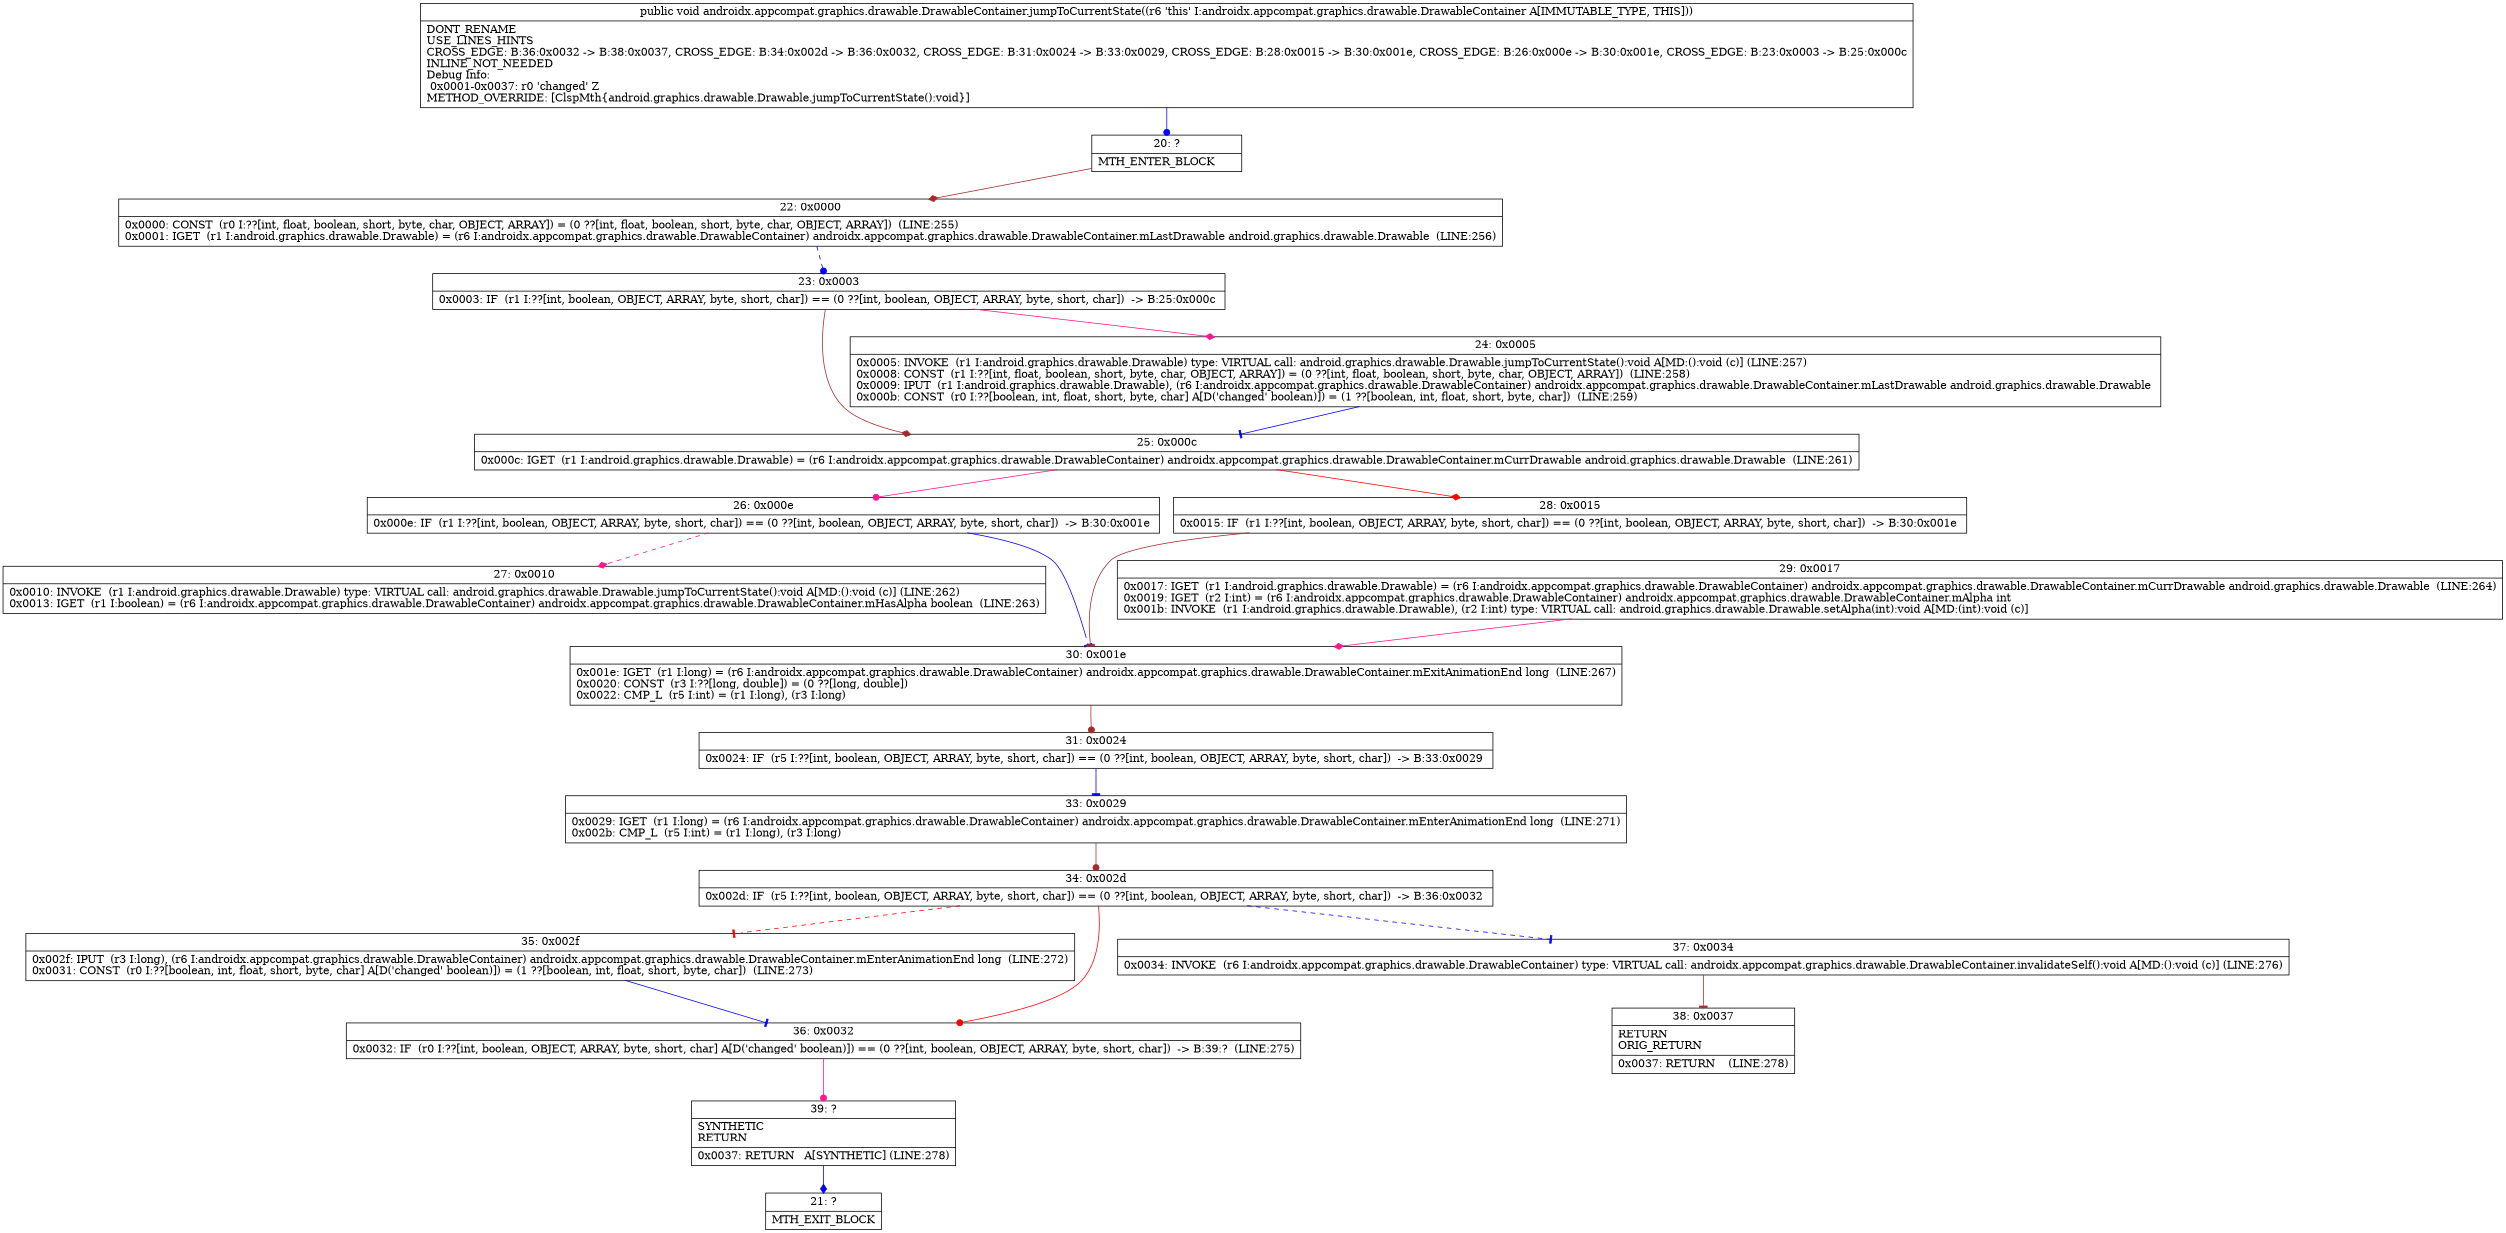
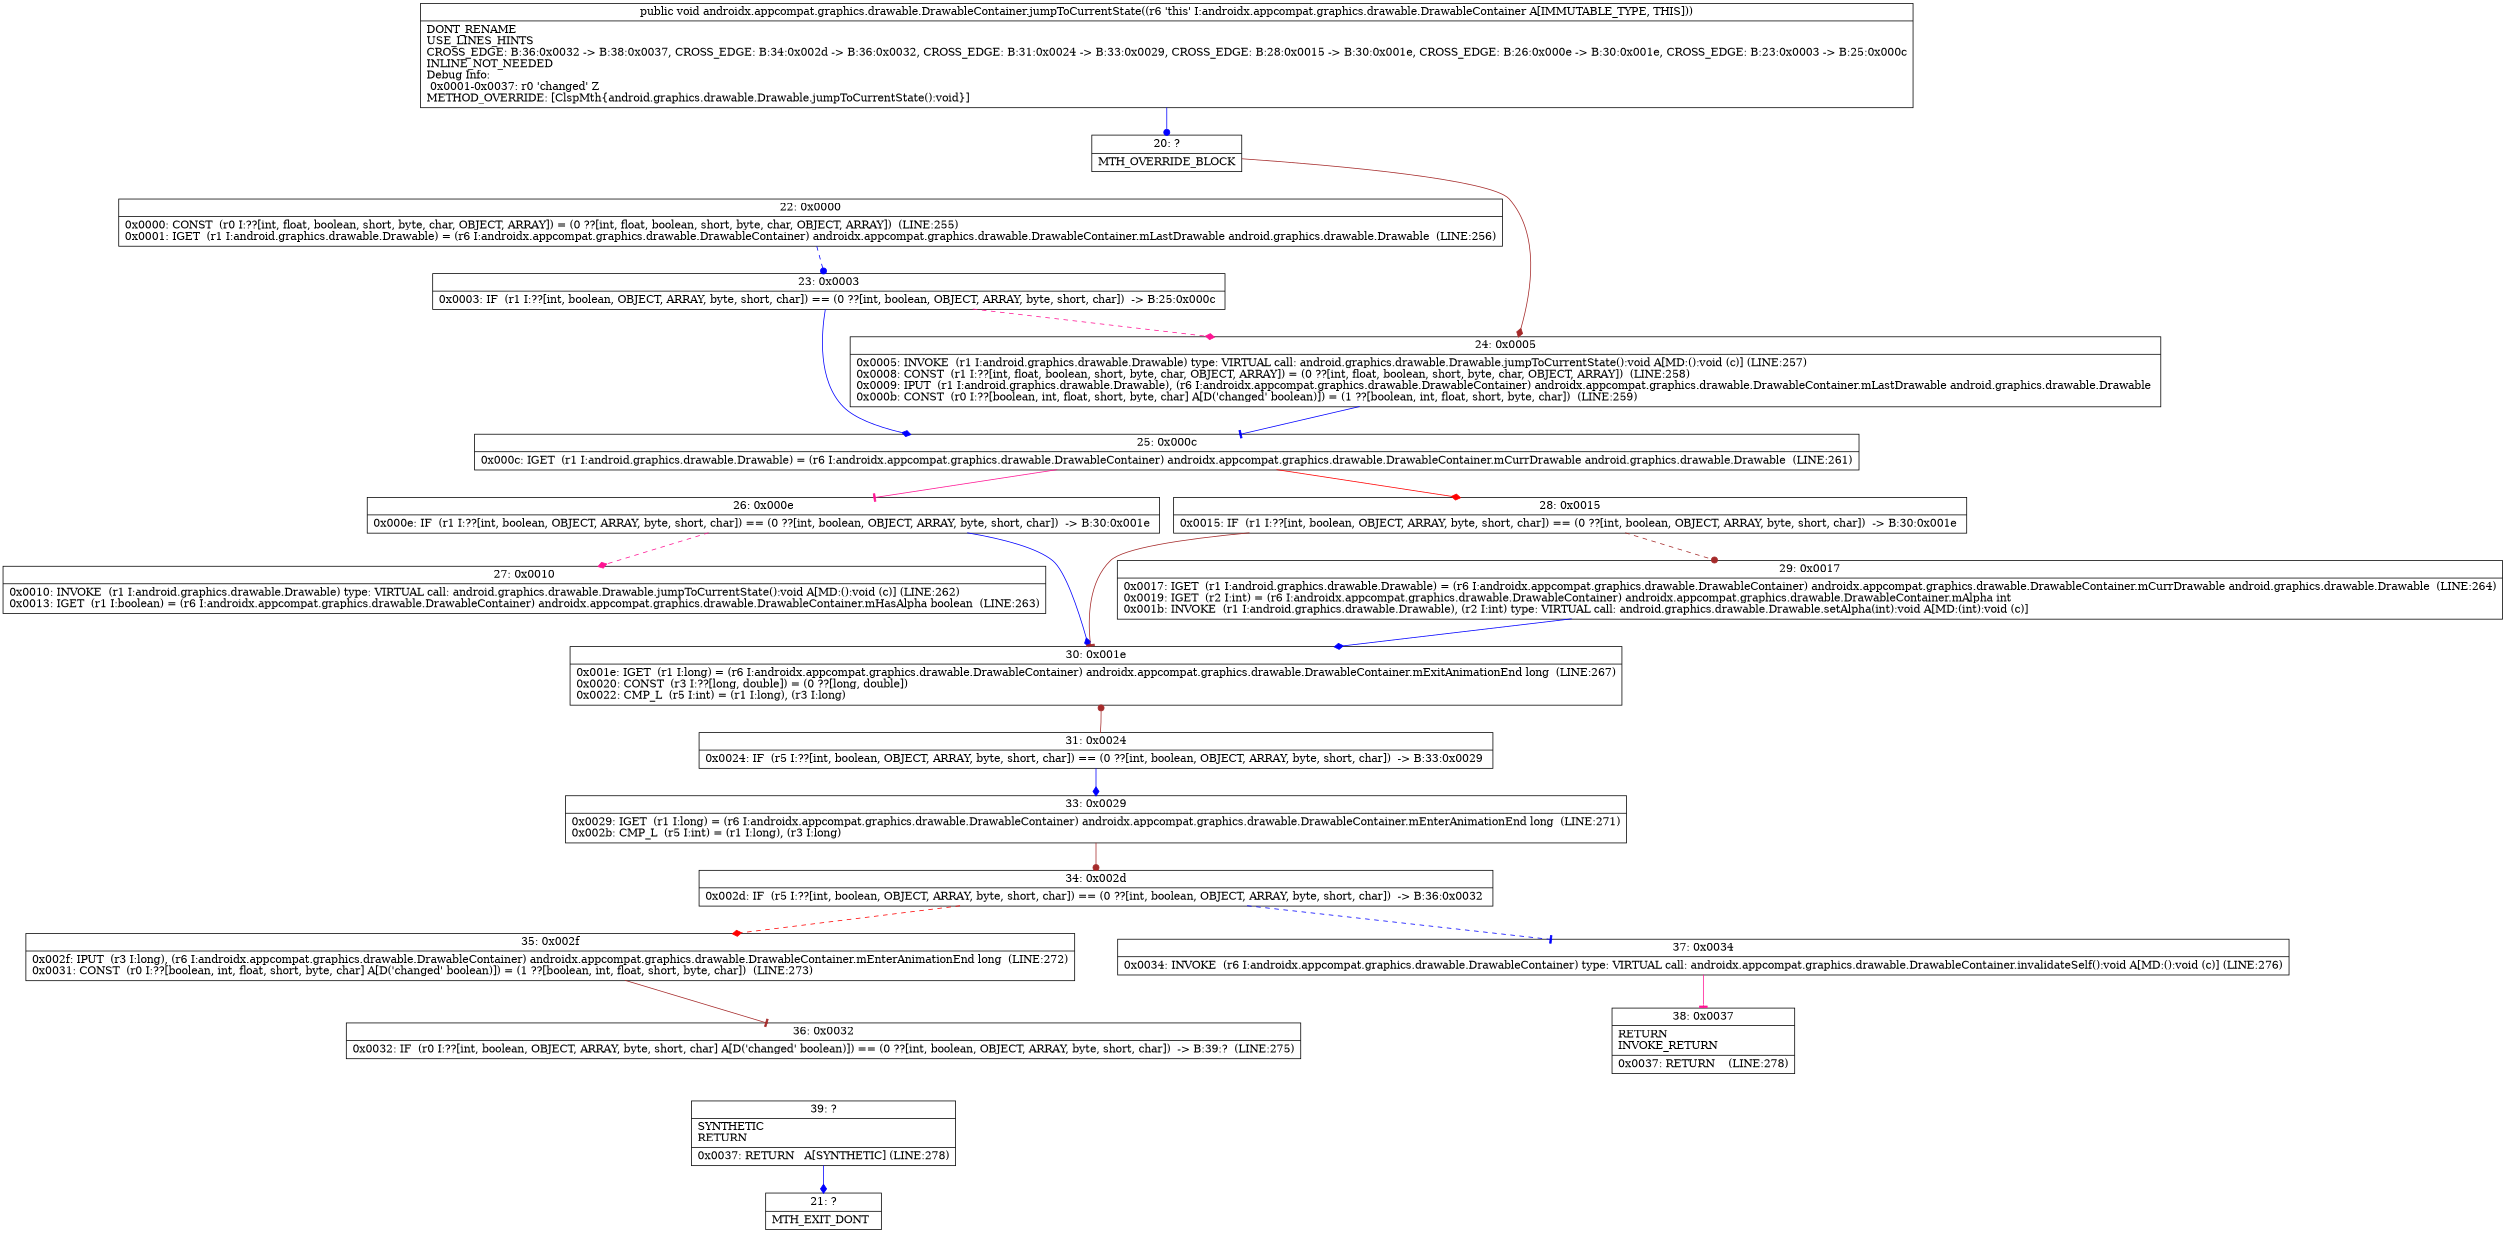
(1157, 162) -> (1167, 162)
(1015, 183) -> (1444, 180)
(1089, 323) -> (1089, 323)
(833, 391) -> (833, 391)
(967, 483) -> (967, 483)
none -> (1668, 546)
(1050, 559) -> (1050, 559)
(1458, 632) -> (1458, 632)
(1091, 716) -> (1101, 722)
(1096, 780) -> (1096, 780)
(851, 919) -> (851, 919)
(1703, 989) -> (1703, 989)
(1062, 994) -> none
(695, 1001) -> (695, 1001)
(1660, 1046) -> (1668, 1046)
(824, 1077) -> none
(824, 1220) -> (820, 1220)
